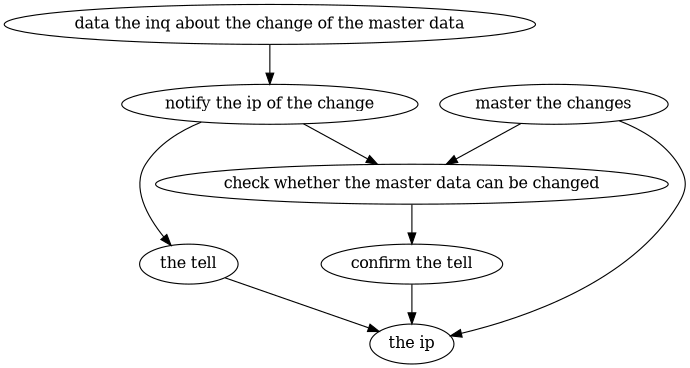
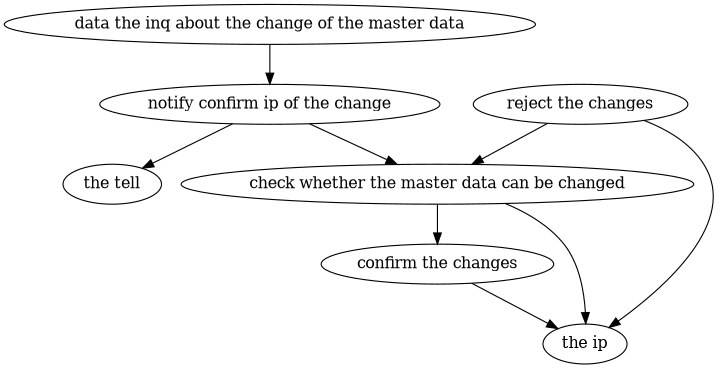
(270, 104) -> (270, 104)
(554, 104) -> (581, 104)
(412, 264) -> (437, 264)
(297, 303) -> (564, 244)
